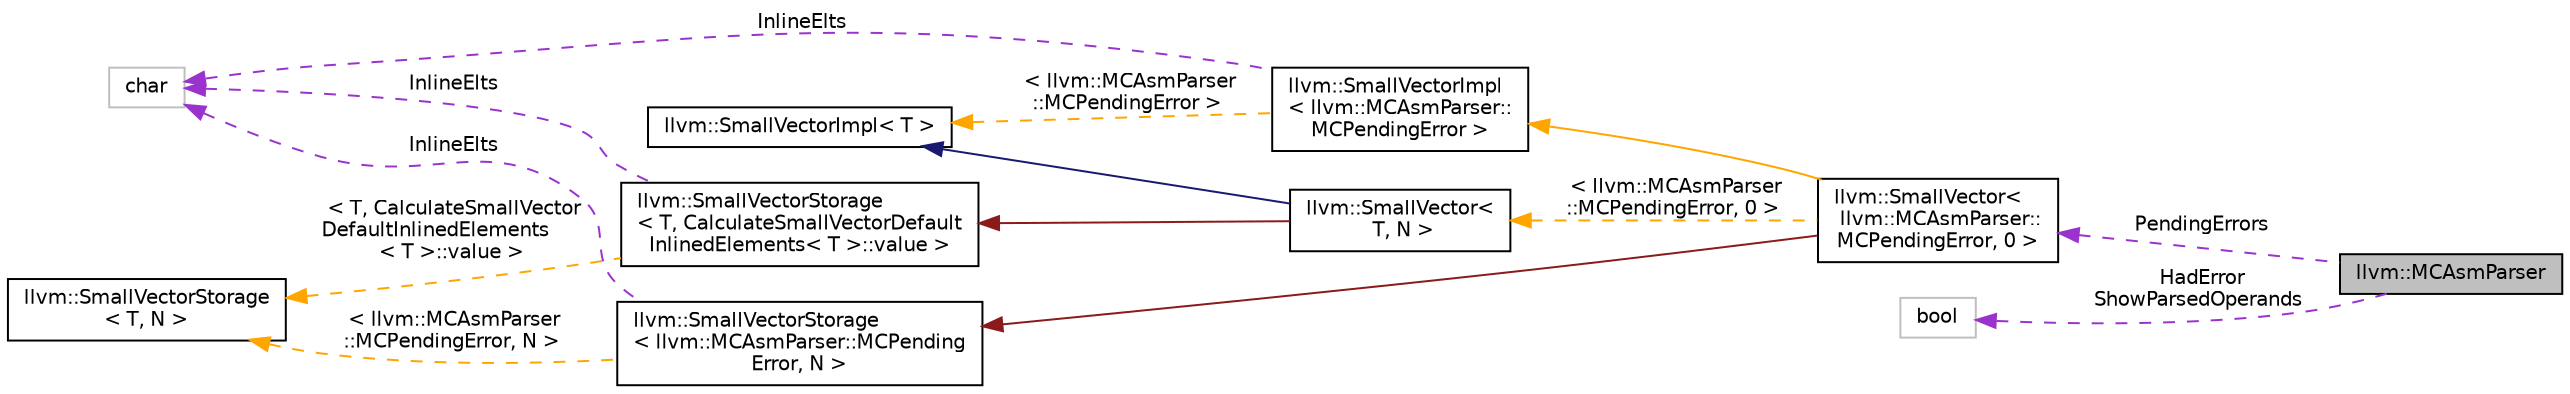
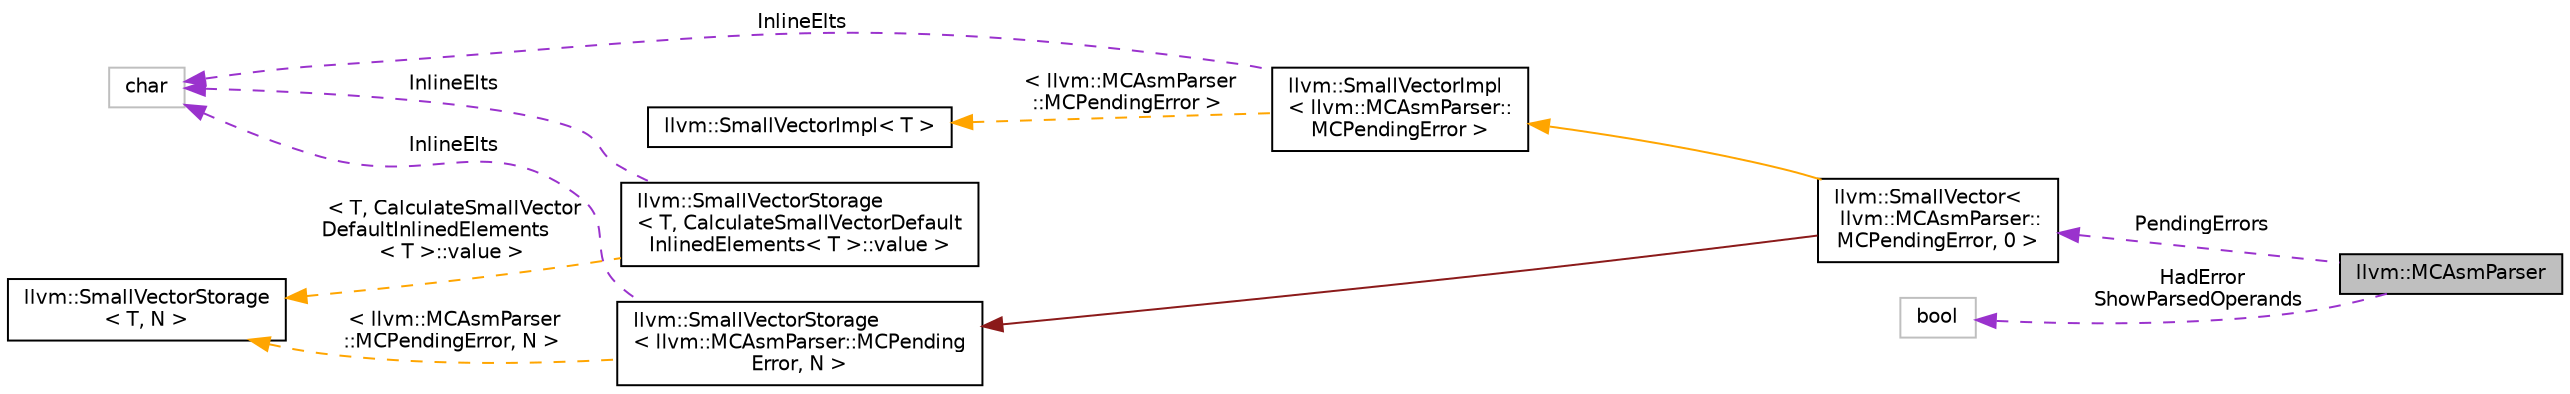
(1400, 220) -> none
